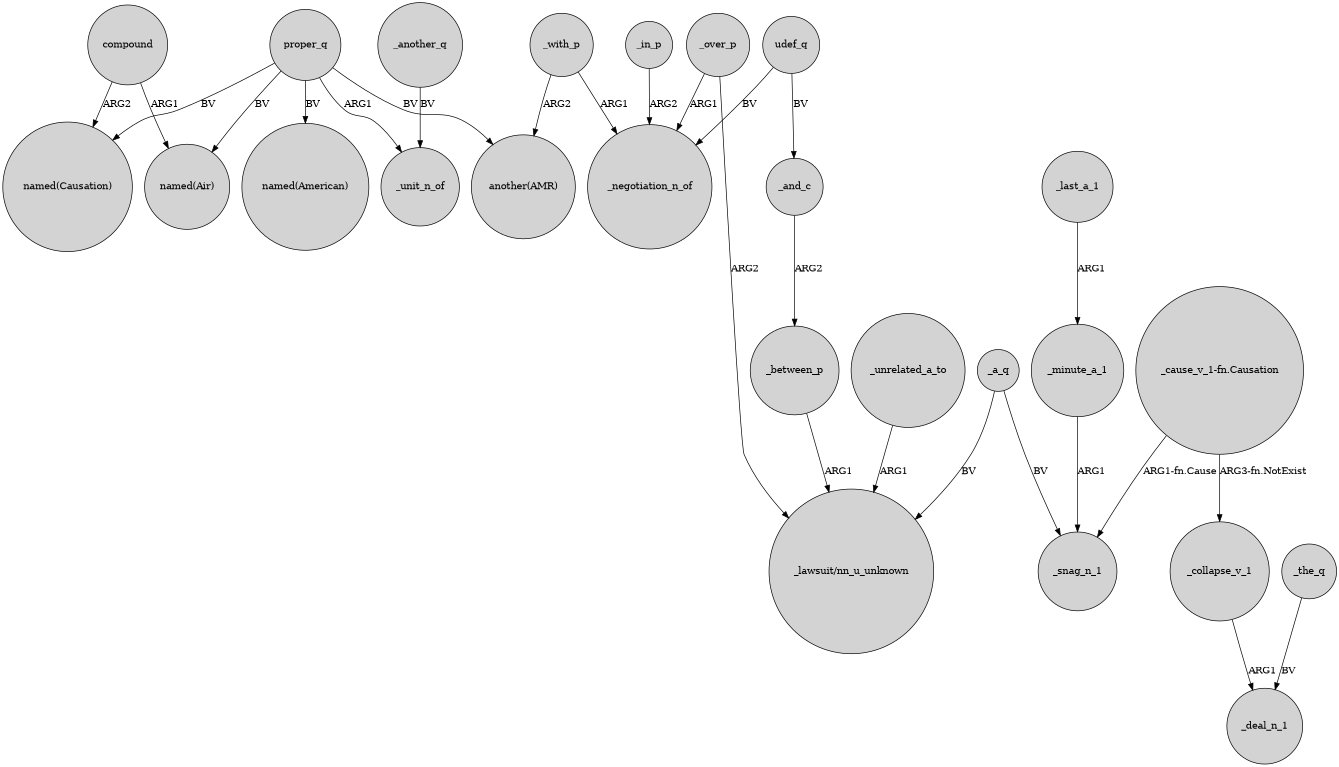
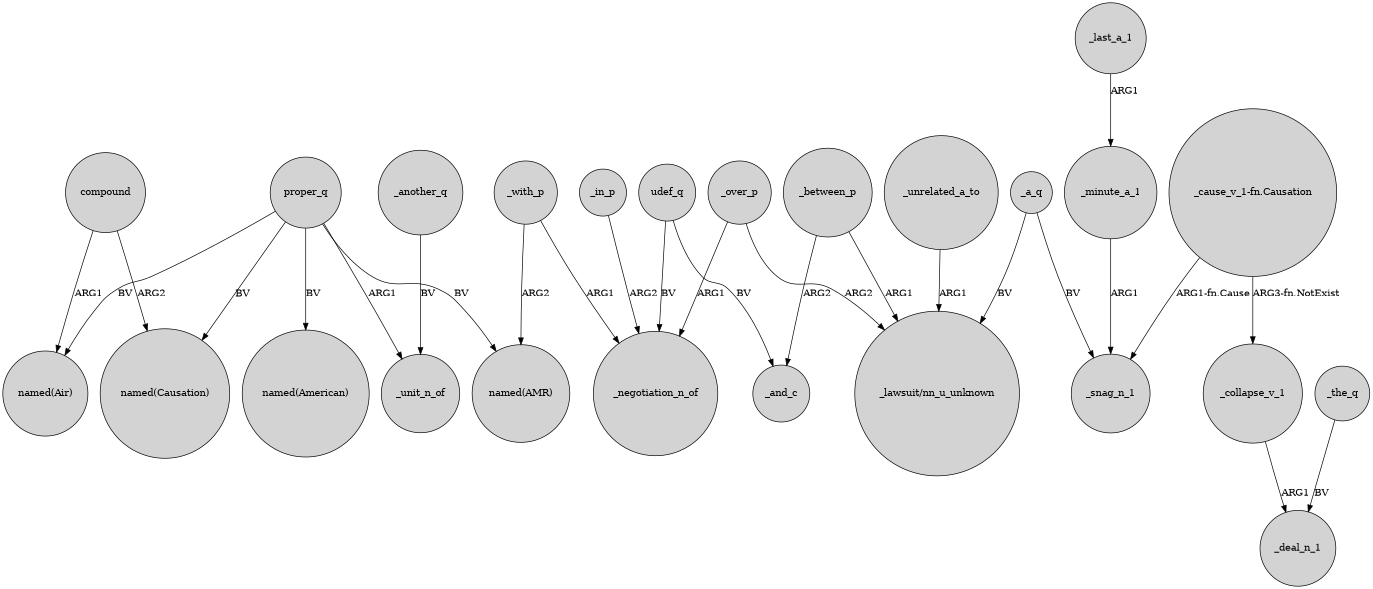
(523, 187) -> (521, 394)
(795, 267) -> (801, 297)
